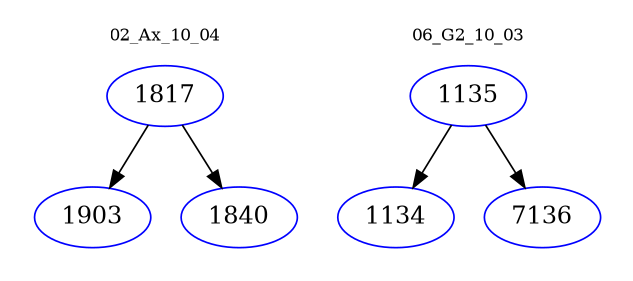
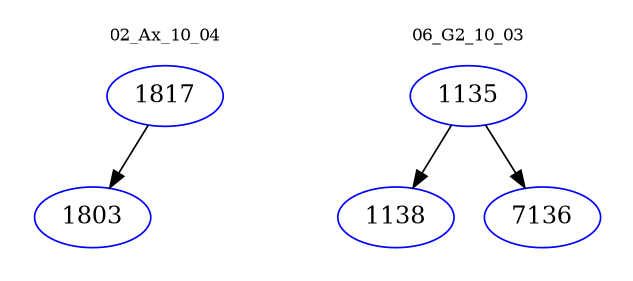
(93, 217) -> (93, 217)
(239, 217) -> none
(396, 217) -> (396, 217)
